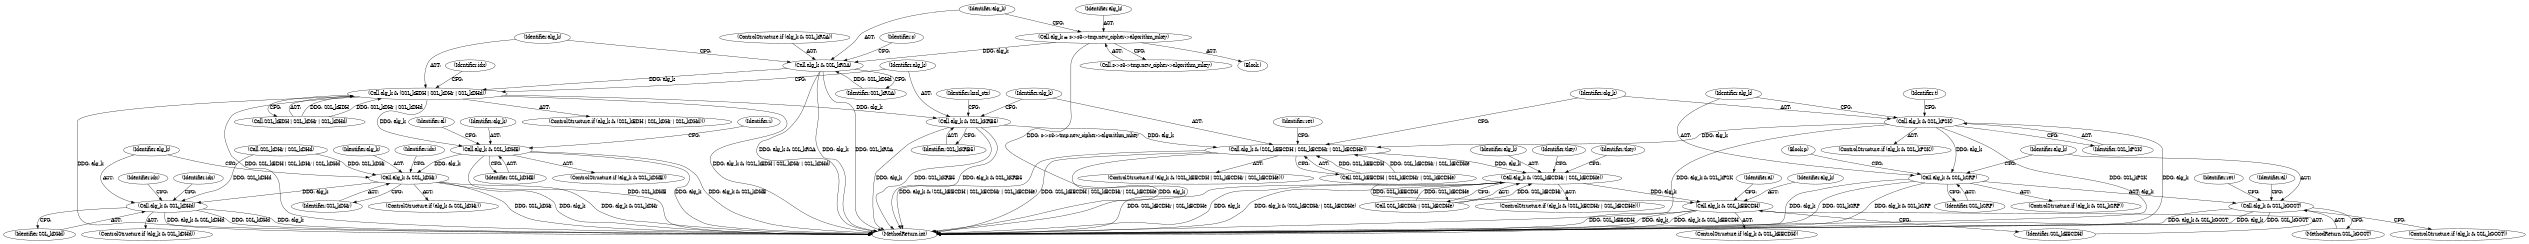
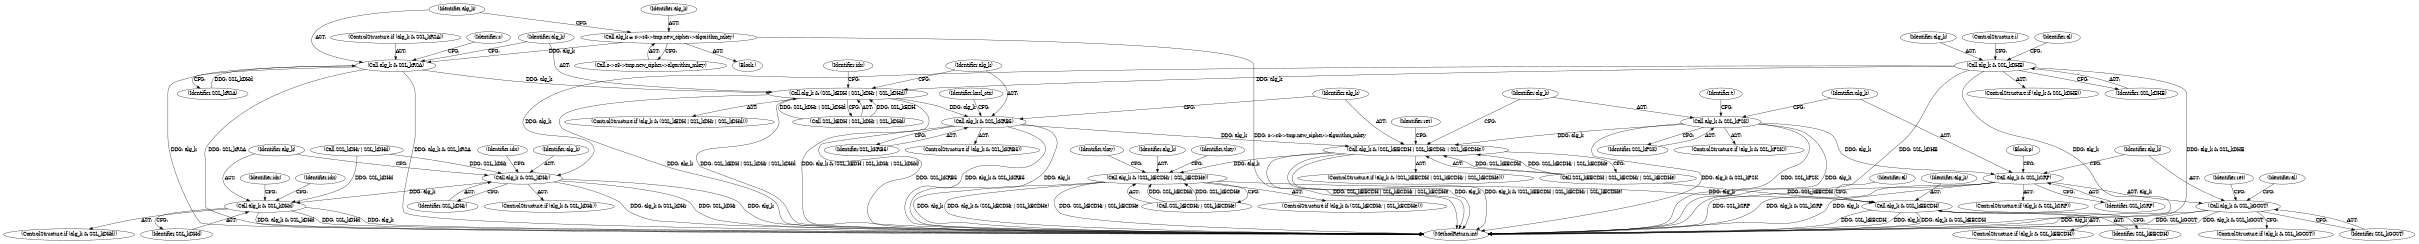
(759, 122) -> (1995, 38)
(384, 131) -> (1431, 73)
none -> (972, 150)
(2338, 235) -> (2377, 235)
